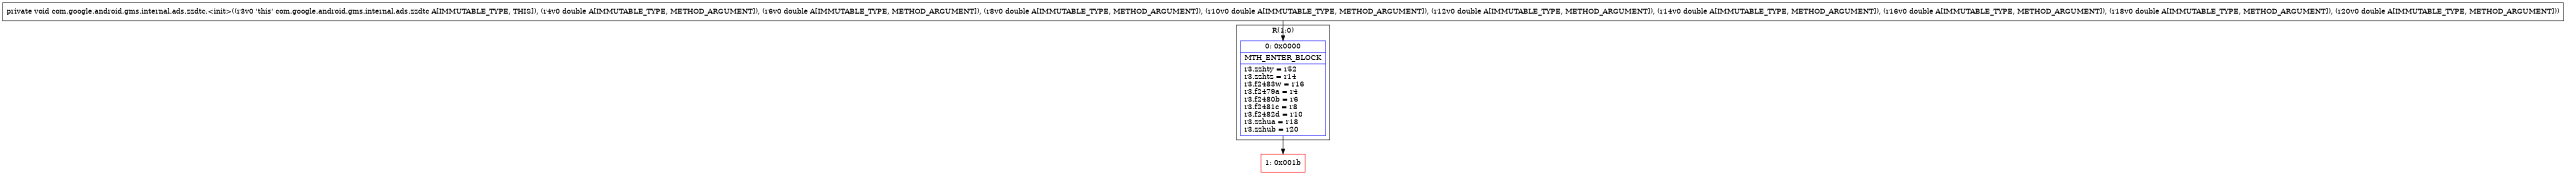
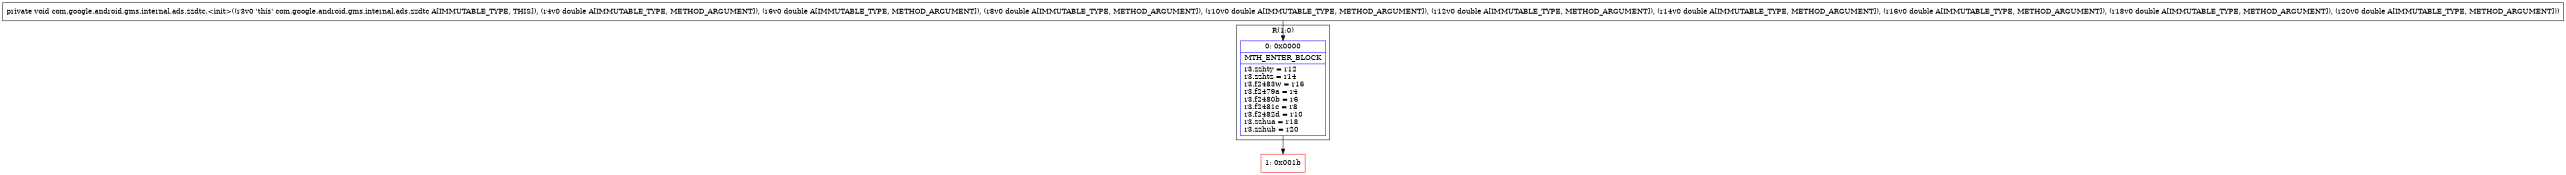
(1271, 69) -> (1271, 69)
